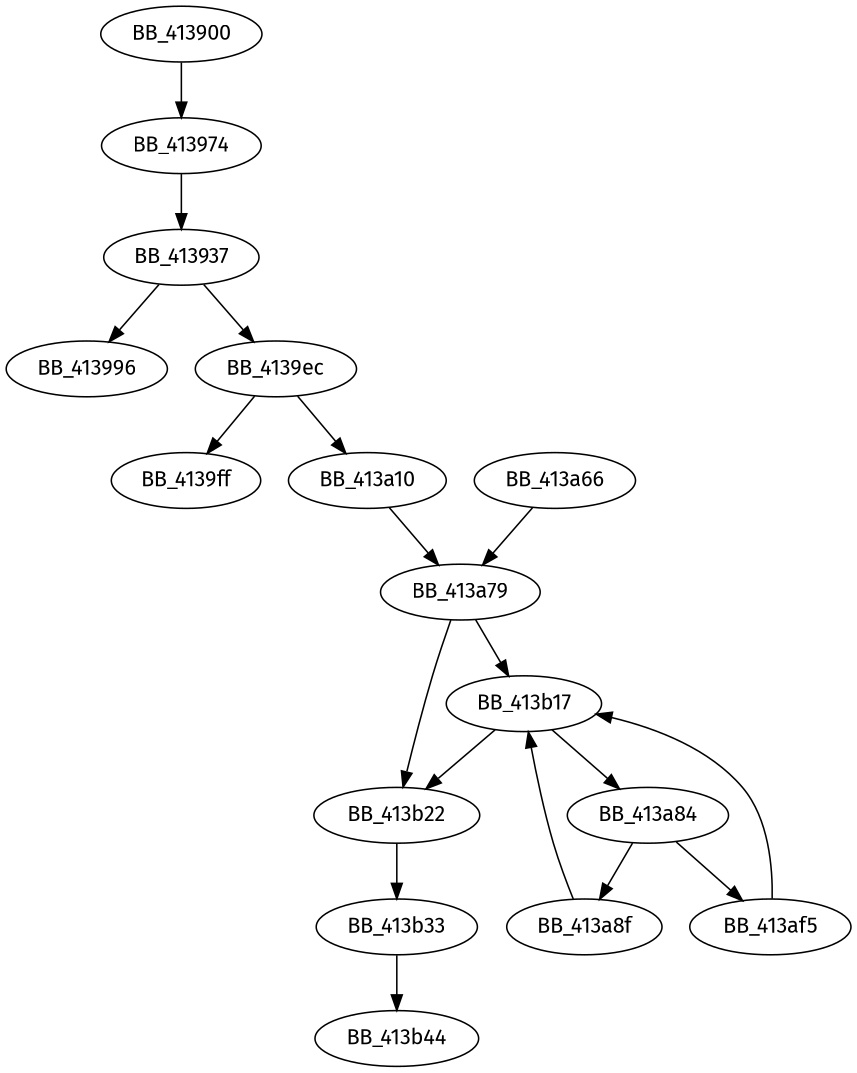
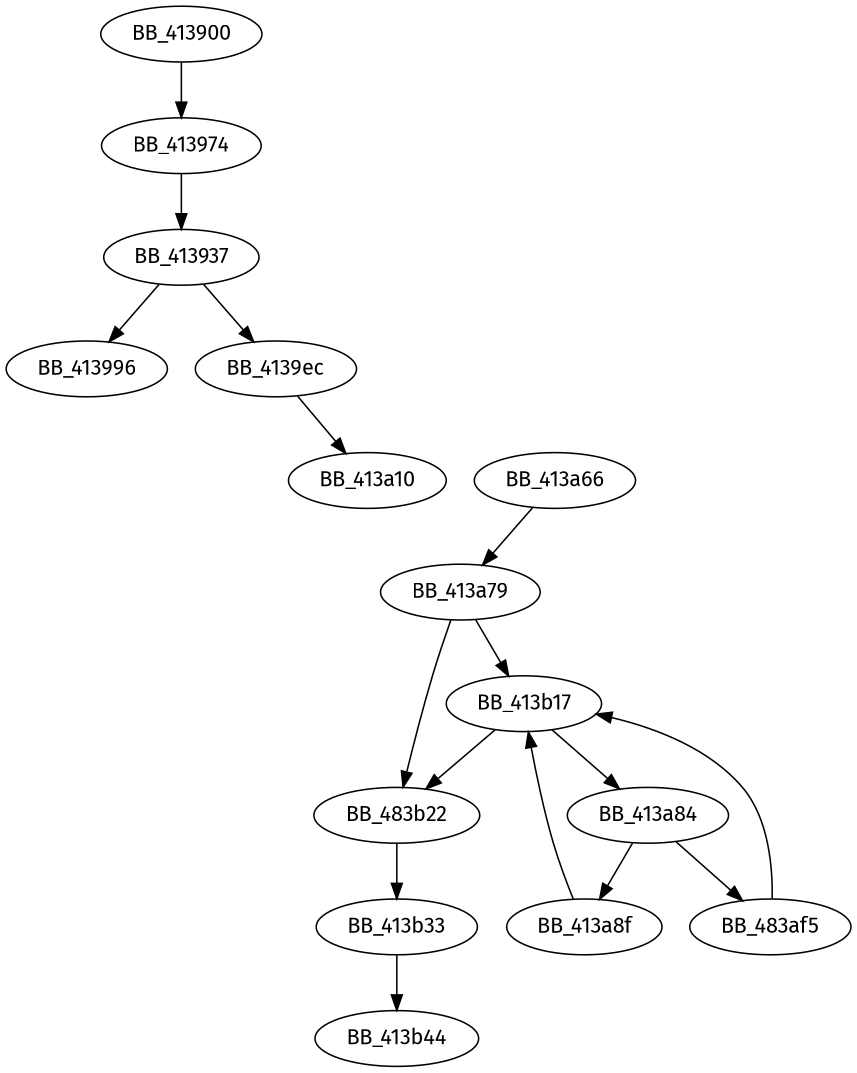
(186, 480) -> none
(409, 530) -> none
(397, 815) -> (397, 815)
(770, 927) -> (770, 927)
